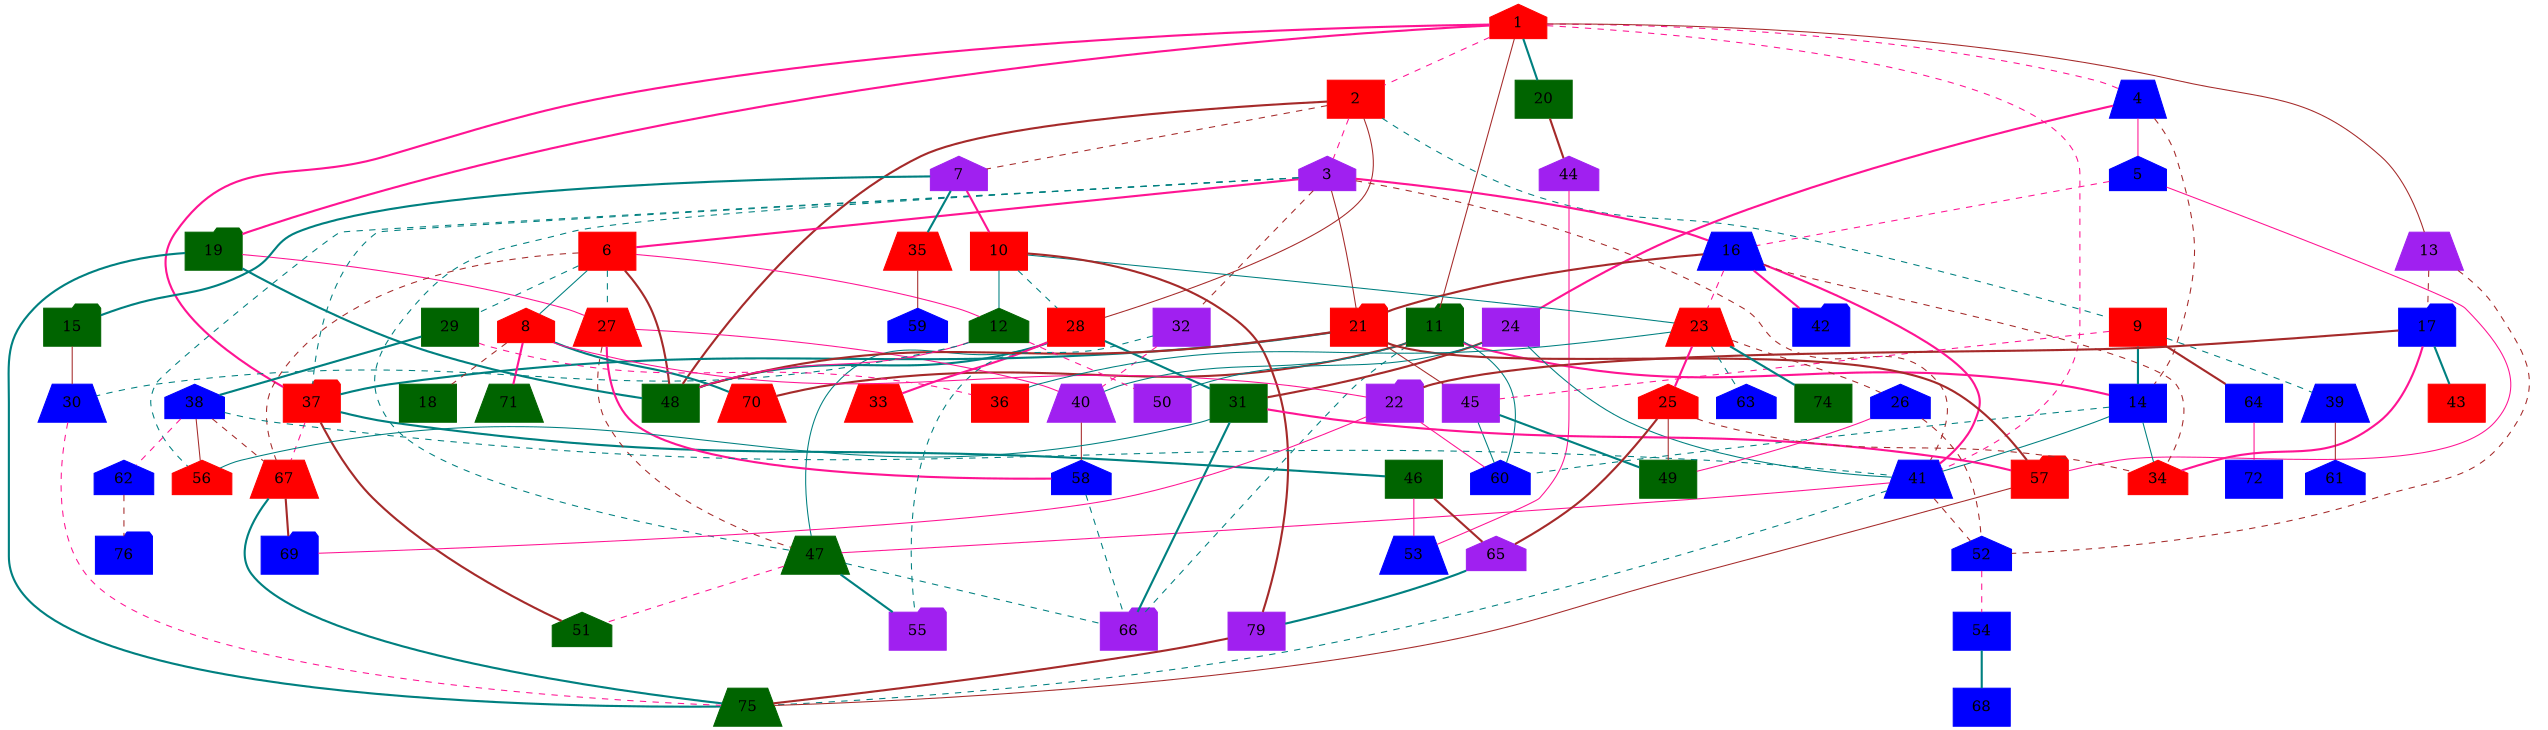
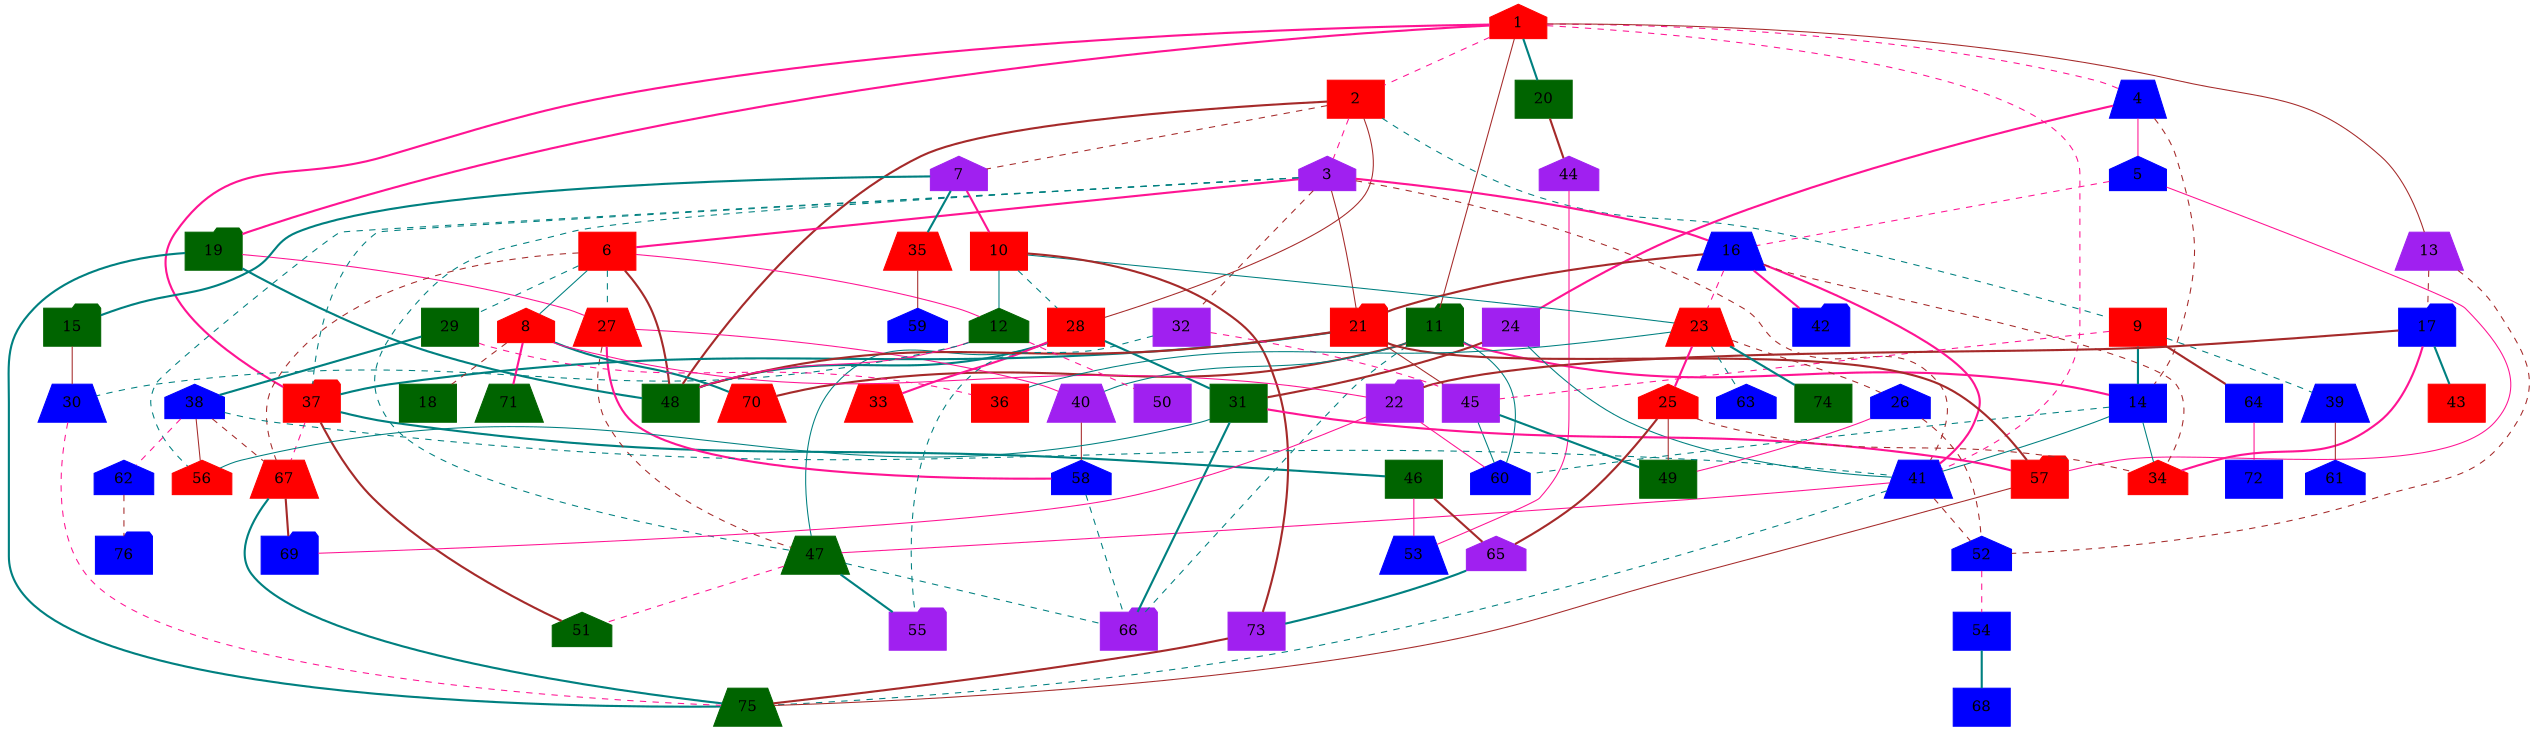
(1352, 365) -> none
(1130, 367) -> (1362, 364)
(1257, 631) -> (1257, 631)
